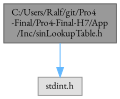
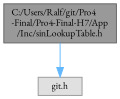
(60, 86) -> (60, 86)
